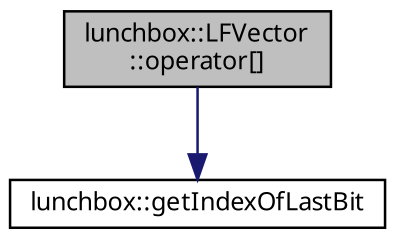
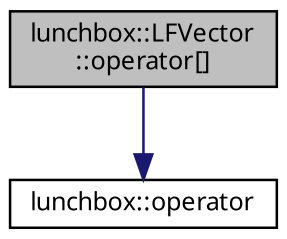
(198, 204) -> (143, 204)
